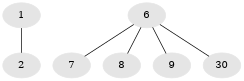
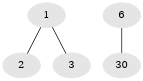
none -> (72, 65)
(72, 65) -> none
(122, 65) -> none
(172, 65) -> none
